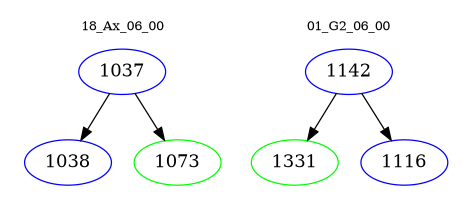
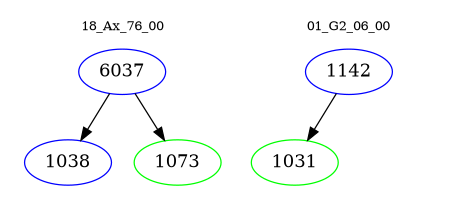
(123, 27) -> (123, 27)
(122, 72) -> (122, 72)
(295, 163) -> (295, 163)
(404, 163) -> none
